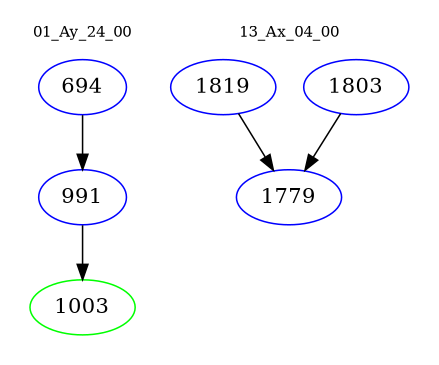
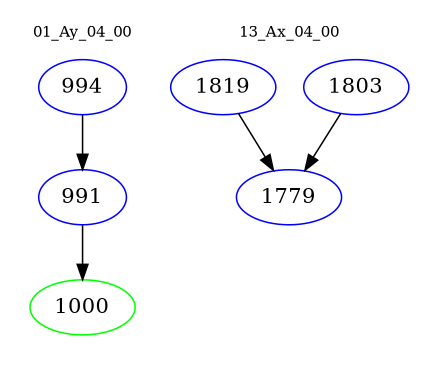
(83, 33) -> (83, 33)
(83, 87) -> (83, 87)
(83, 307) -> (83, 307)
